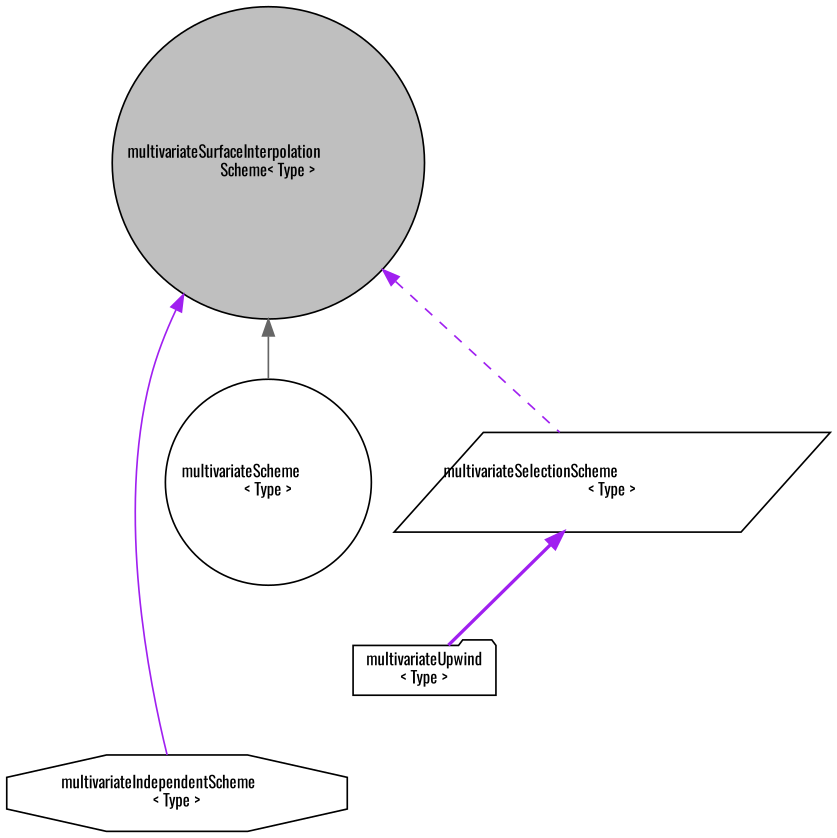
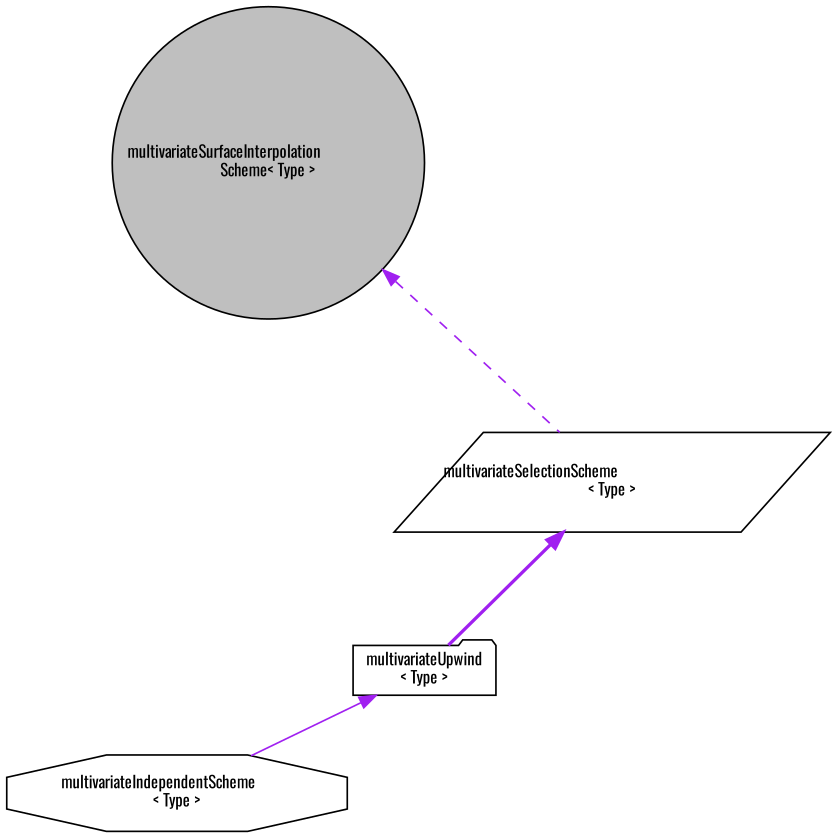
(268, 482) -> none
(136, 531) -> (306, 729)
